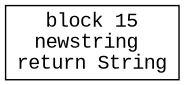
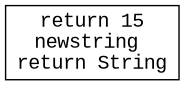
(92, 43) -> (92, 43)
